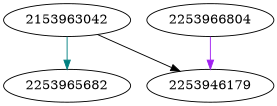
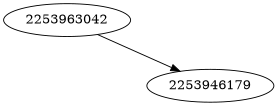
(67, 20) -> (67, 20)
(210, 20) -> none
(67, 86) -> none
